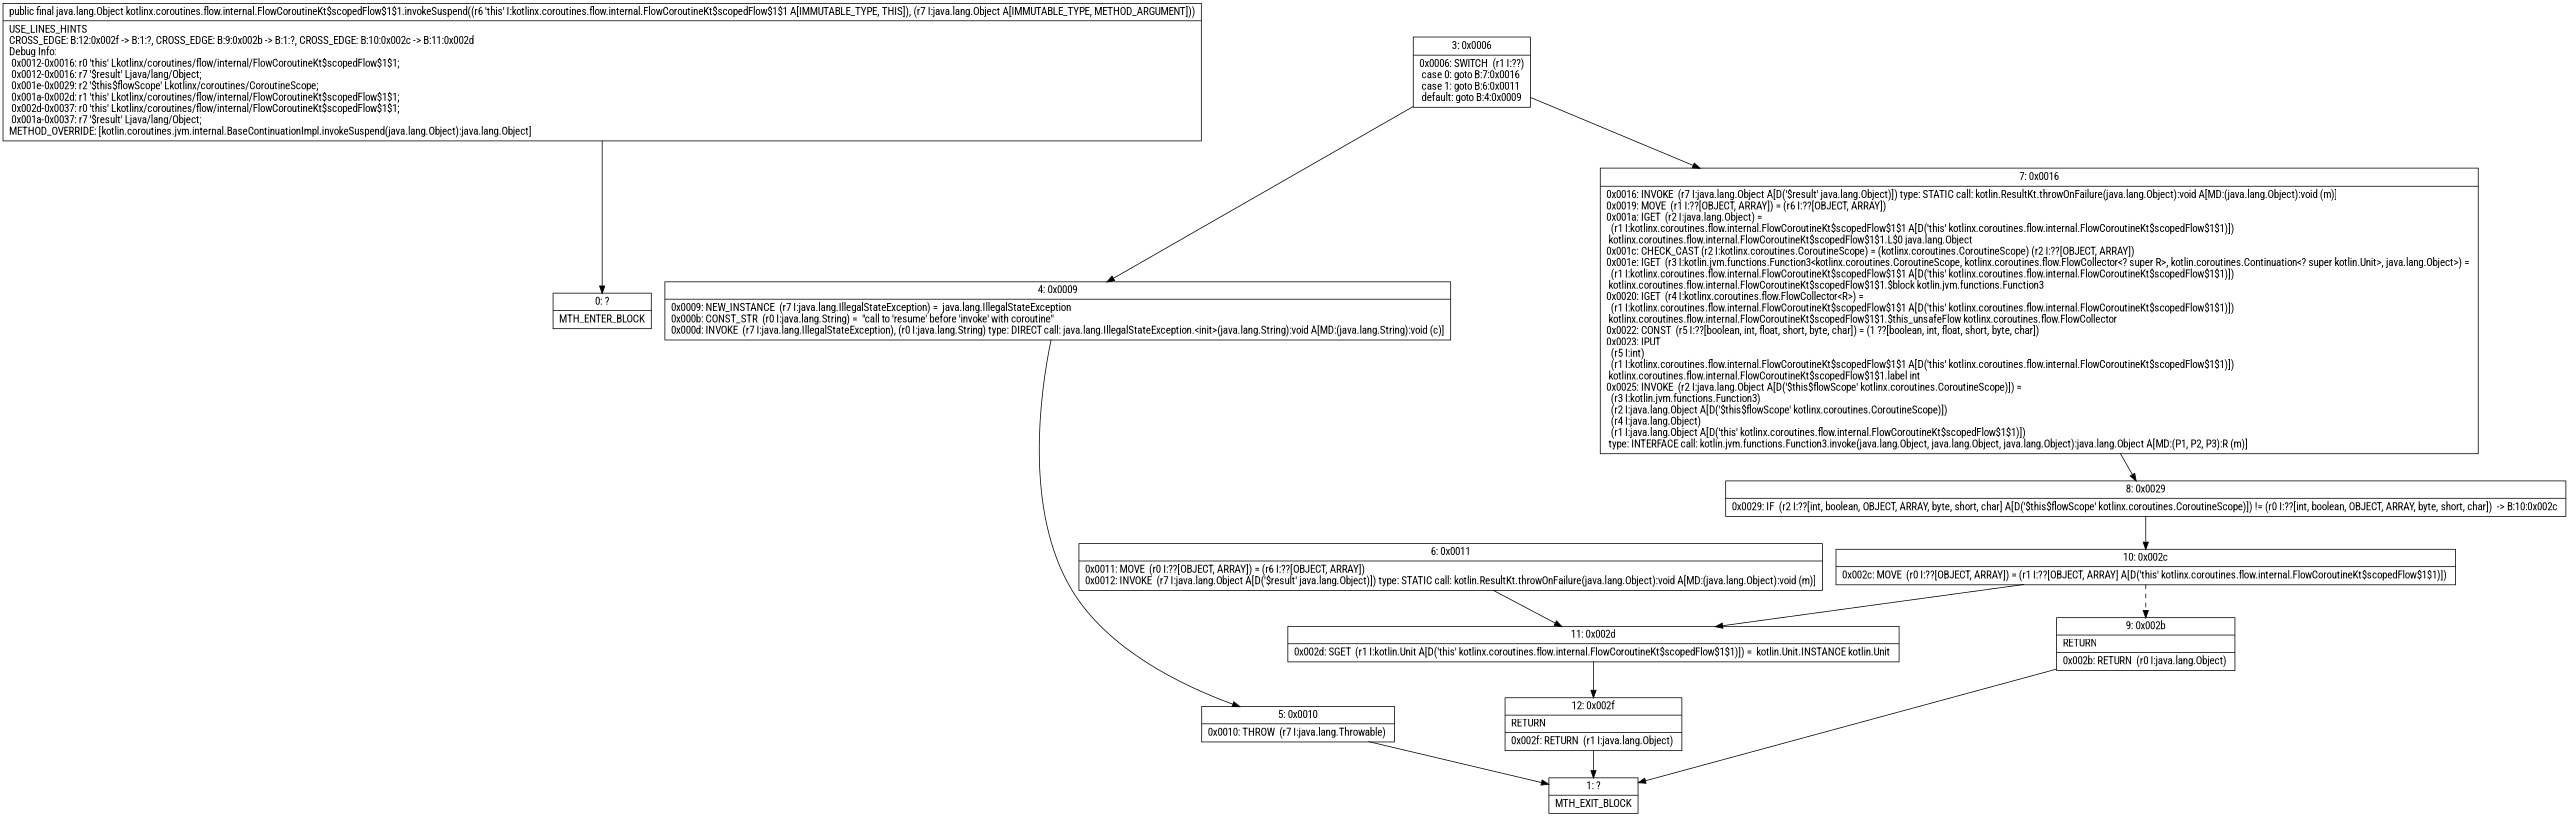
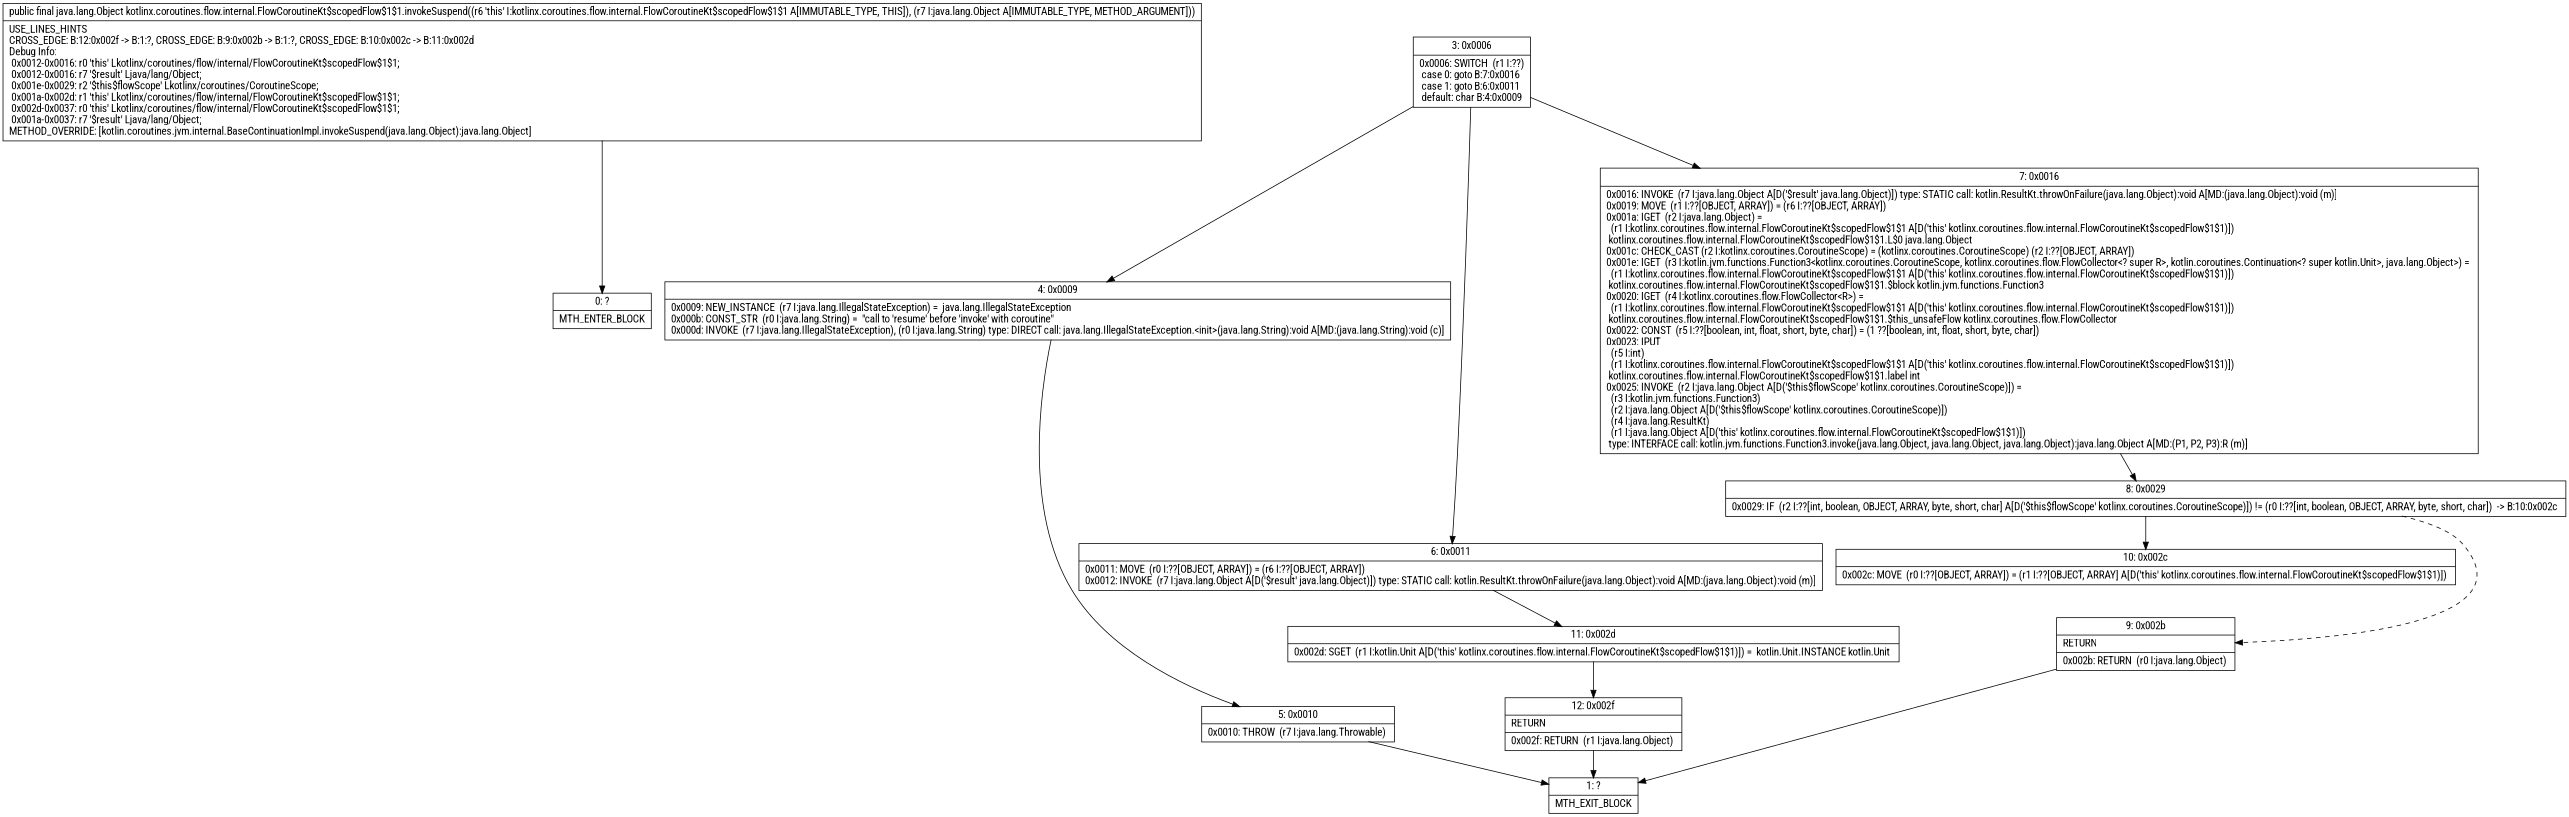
(1472, 98) -> (1472, 98)
none -> (1463, 322)
(1654, 422) -> (1658, 422)
(2146, 597) -> (2420, 620)
(1874, 605) -> none
